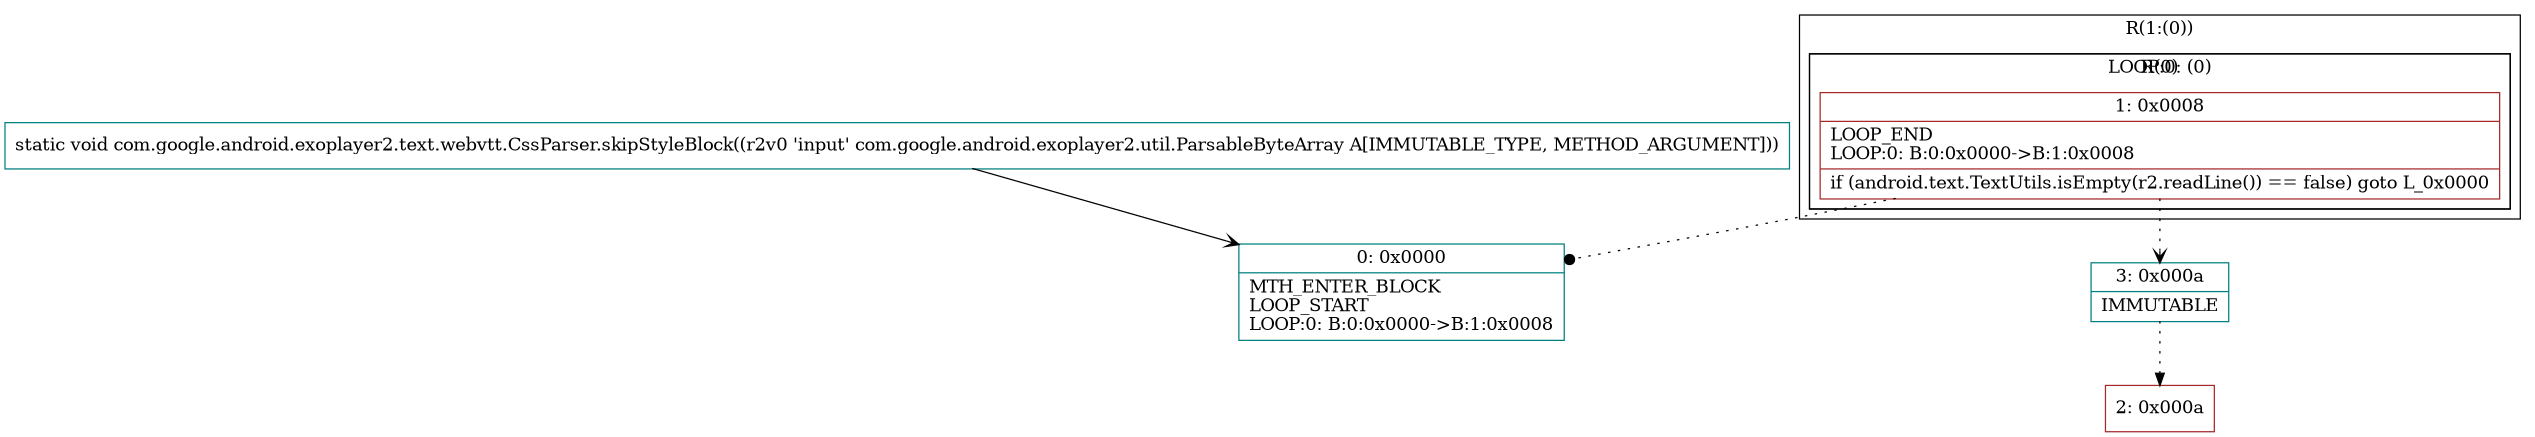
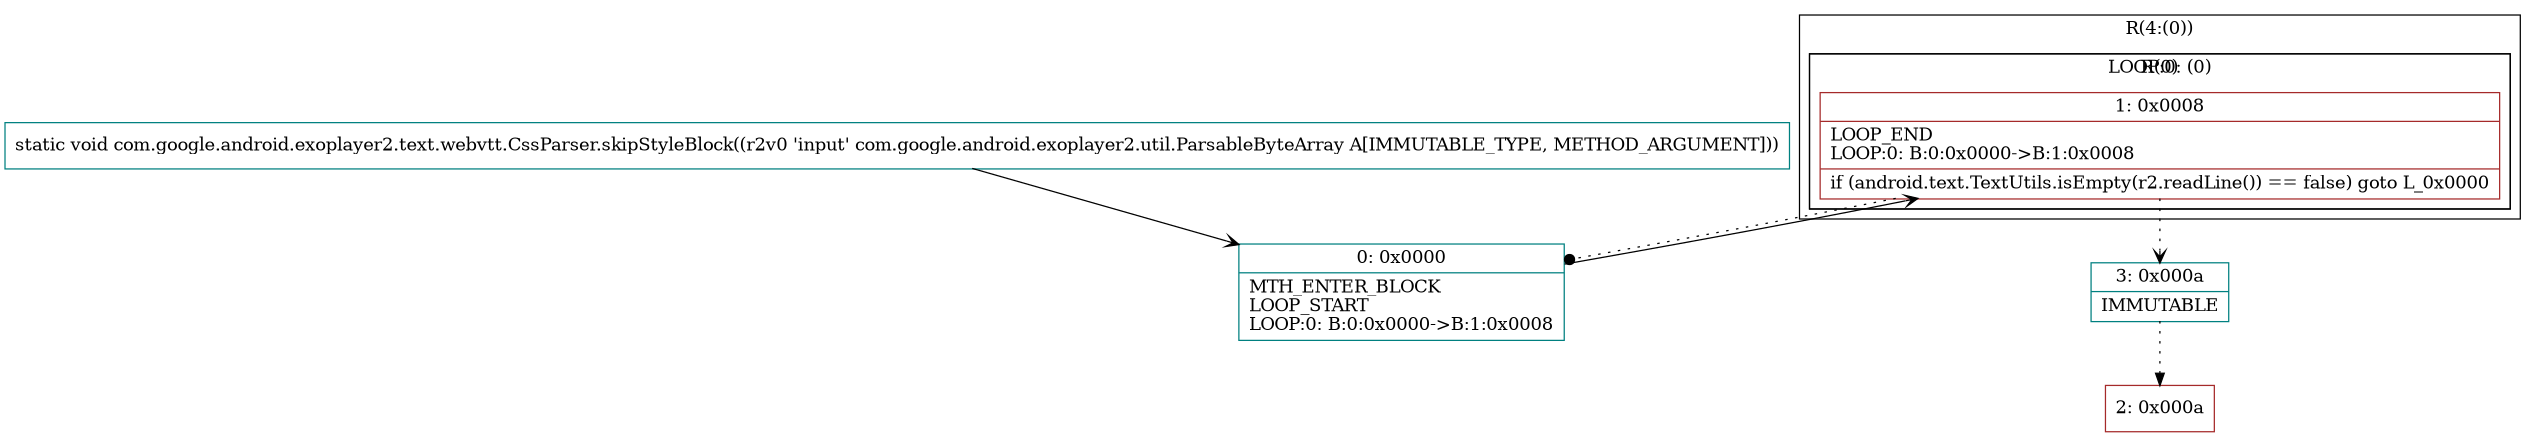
(2160, 29) -> (2160, 29)
none -> (1735, 233)
